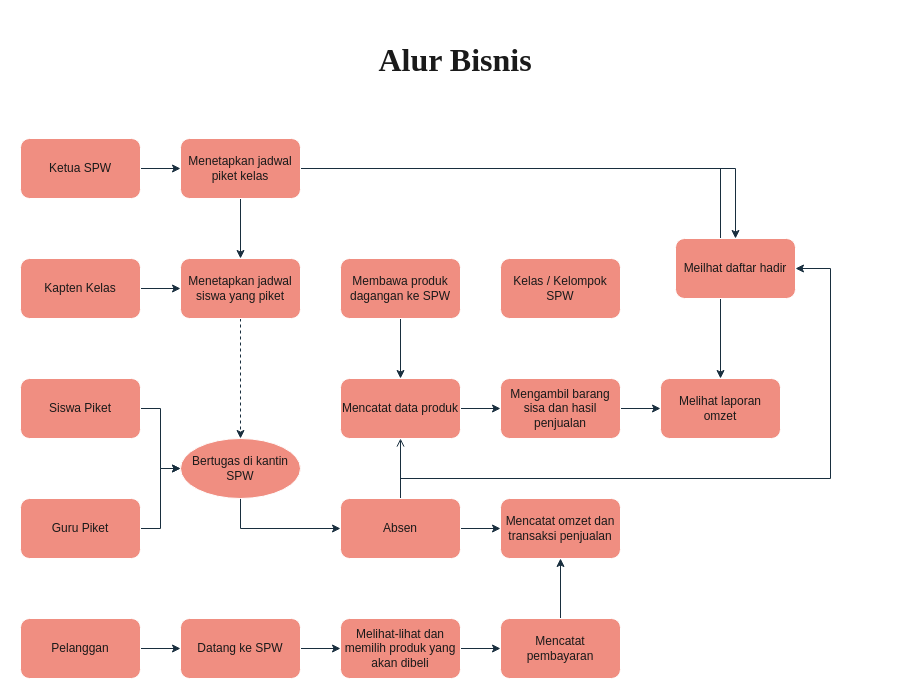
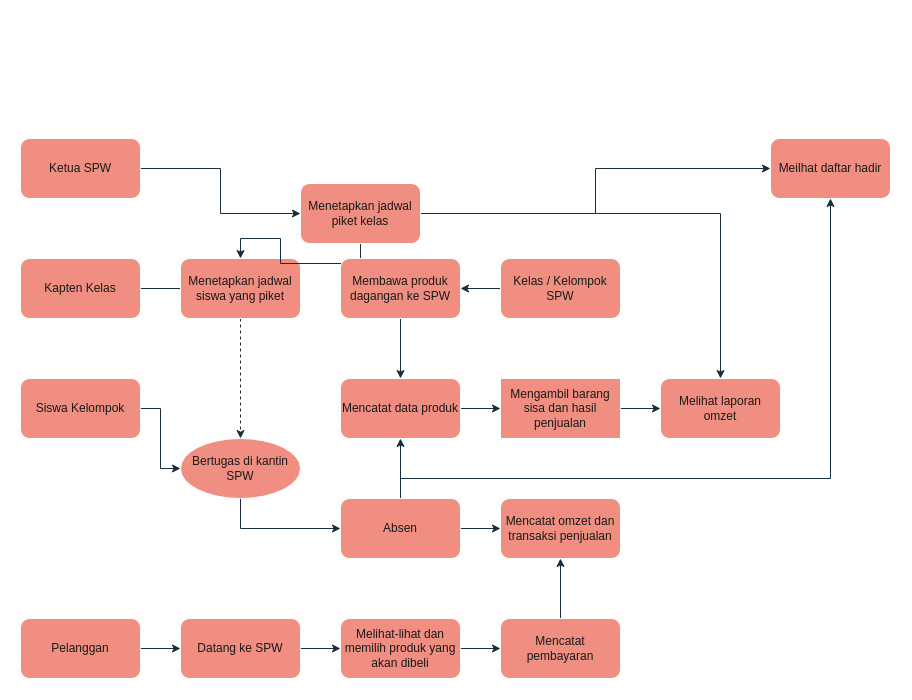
(456, 61) -> none
(241, 169) -> (361, 214)
(736, 269) -> (831, 169)
(172, 289) -> (175, 289)
none -> (484, 289)
(81, 409) -> (81, 409)
(561, 409) -> (561, 409)
(401, 444) -> (401, 446)
(161, 510) -> none
(81, 529) -> none
